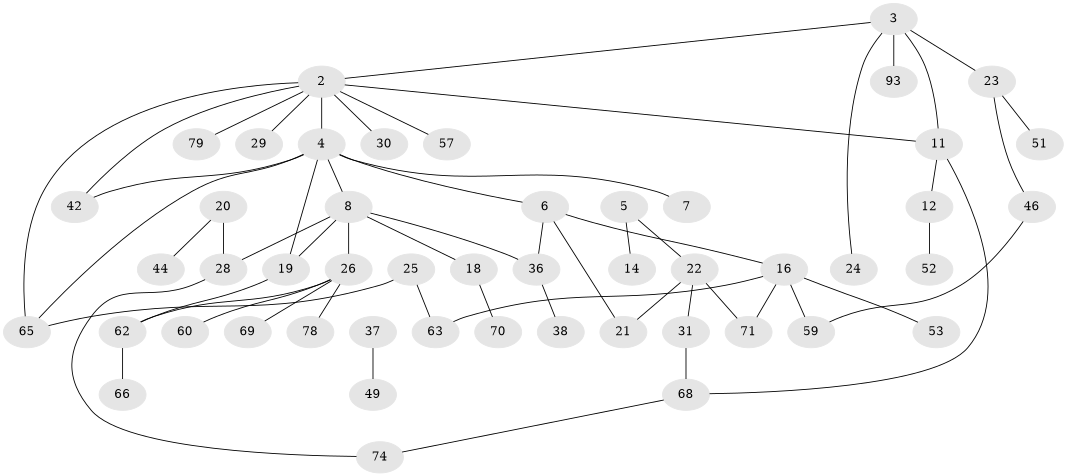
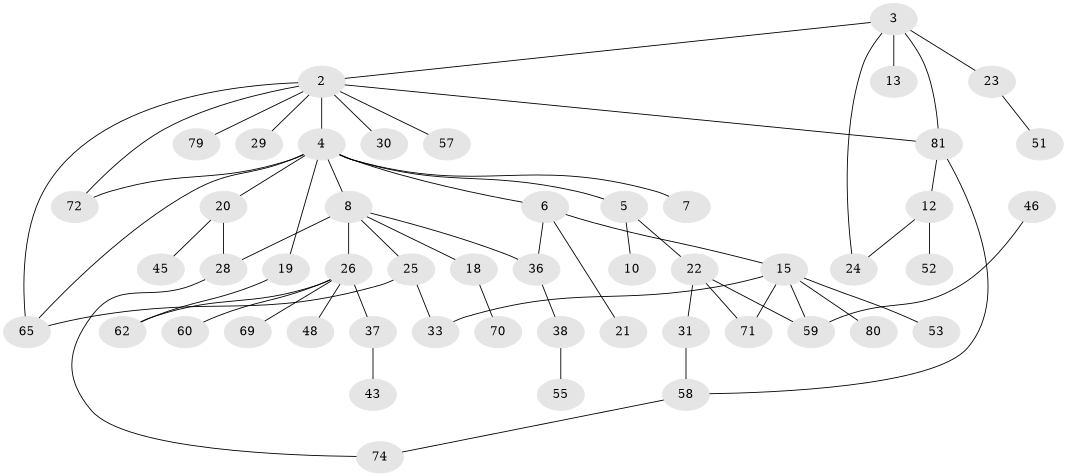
(894, 82) -> (894, 82)
(939, 144) -> (939, 144)
(1004, 146) -> none
none -> (273, 176)
none -> (512, 181)
(75, 207) -> (75, 207)
(317, 238) -> (380, 238)
none -> (892, 238)
(161, 270) -> (161, 270)
(632, 270) -> (632, 270)
(784, 270) -> (784, 270)
none -> (361, 301)
(659, 301) -> (753, 301)
(310, 332) -> (310, 332)
(436, 332) -> (436, 332)
none -> (874, 332)
(123, 395) -> none
(373, 395) -> (373, 395)
none -> (561, 395)
(686, 395) -> (686, 395)
